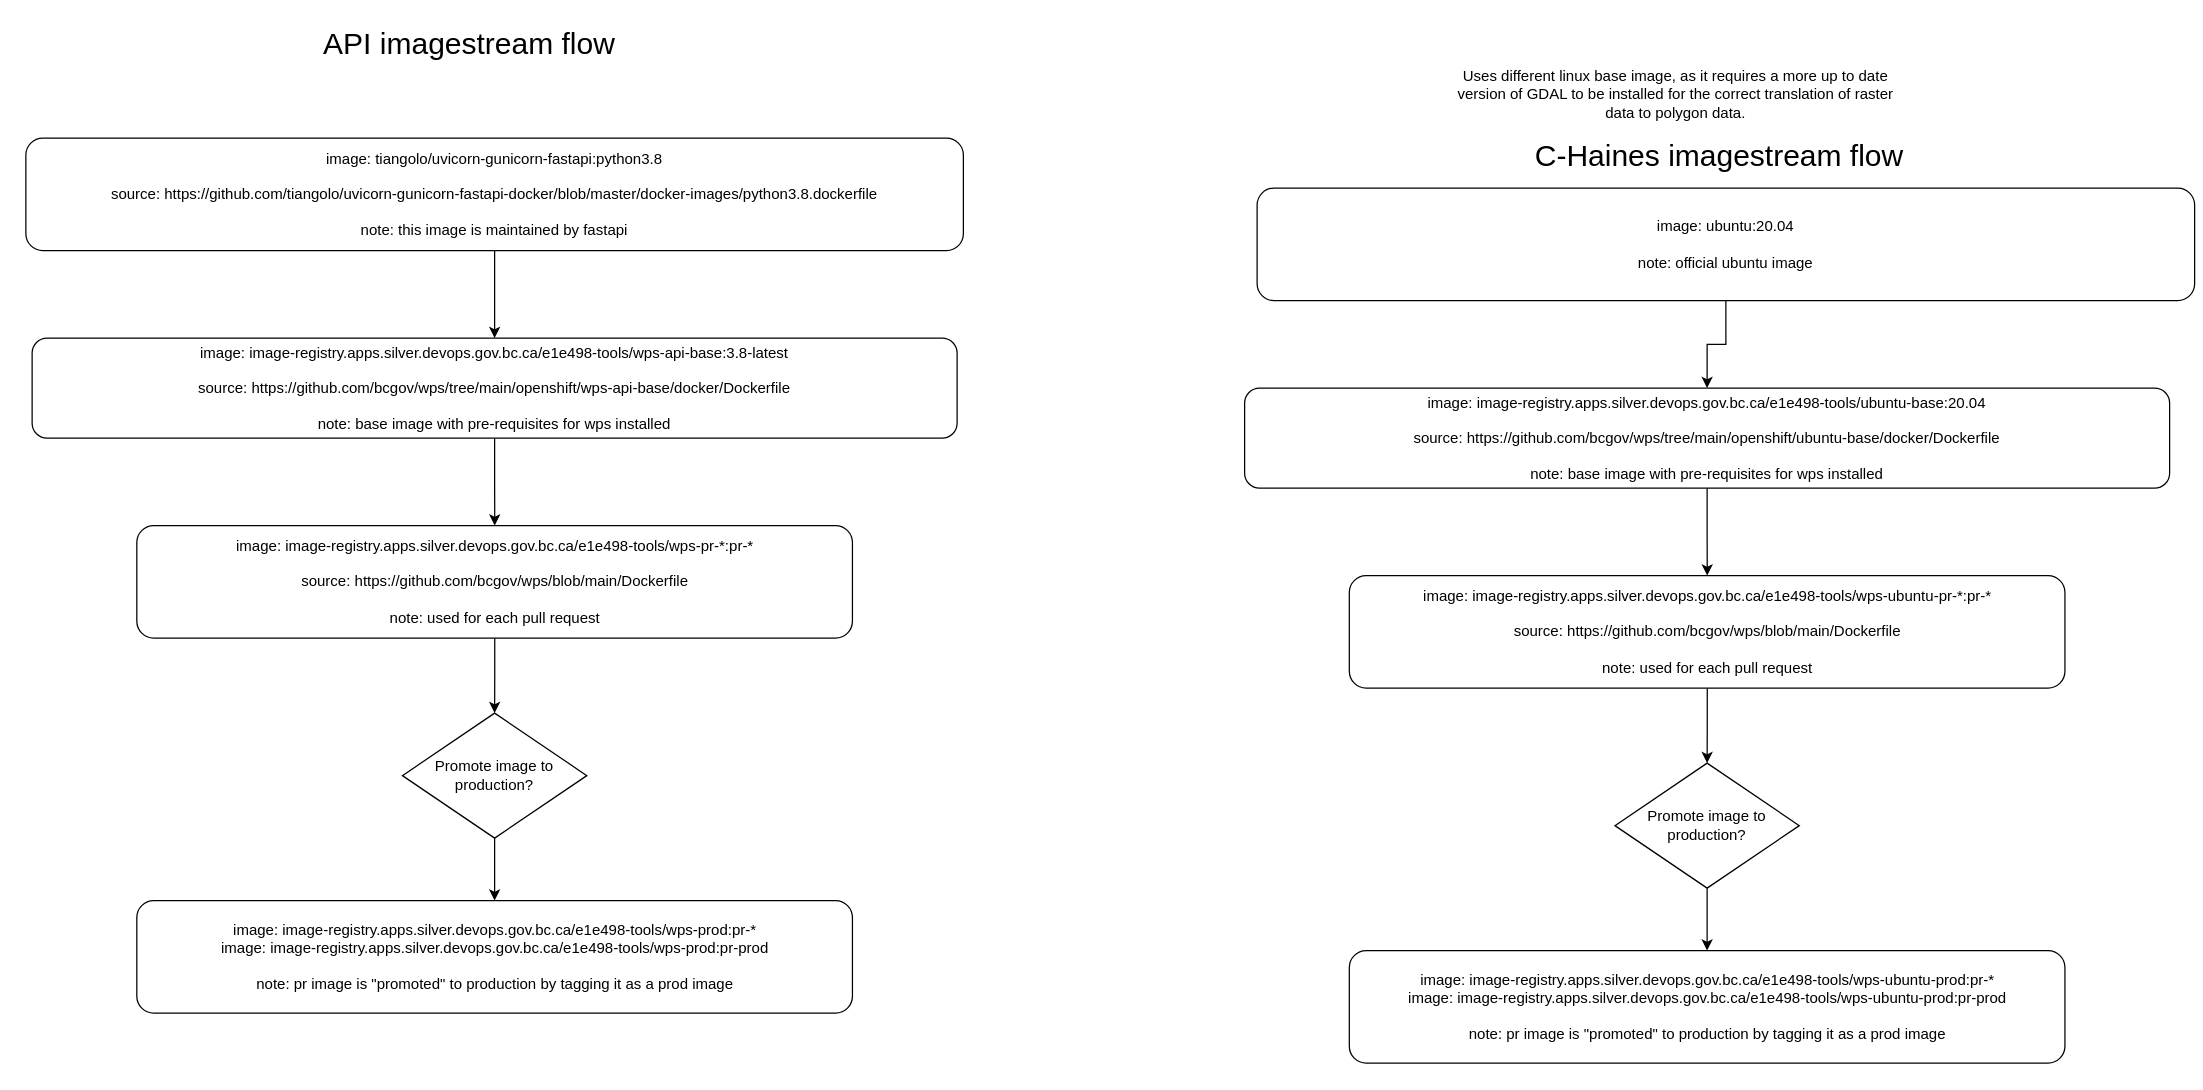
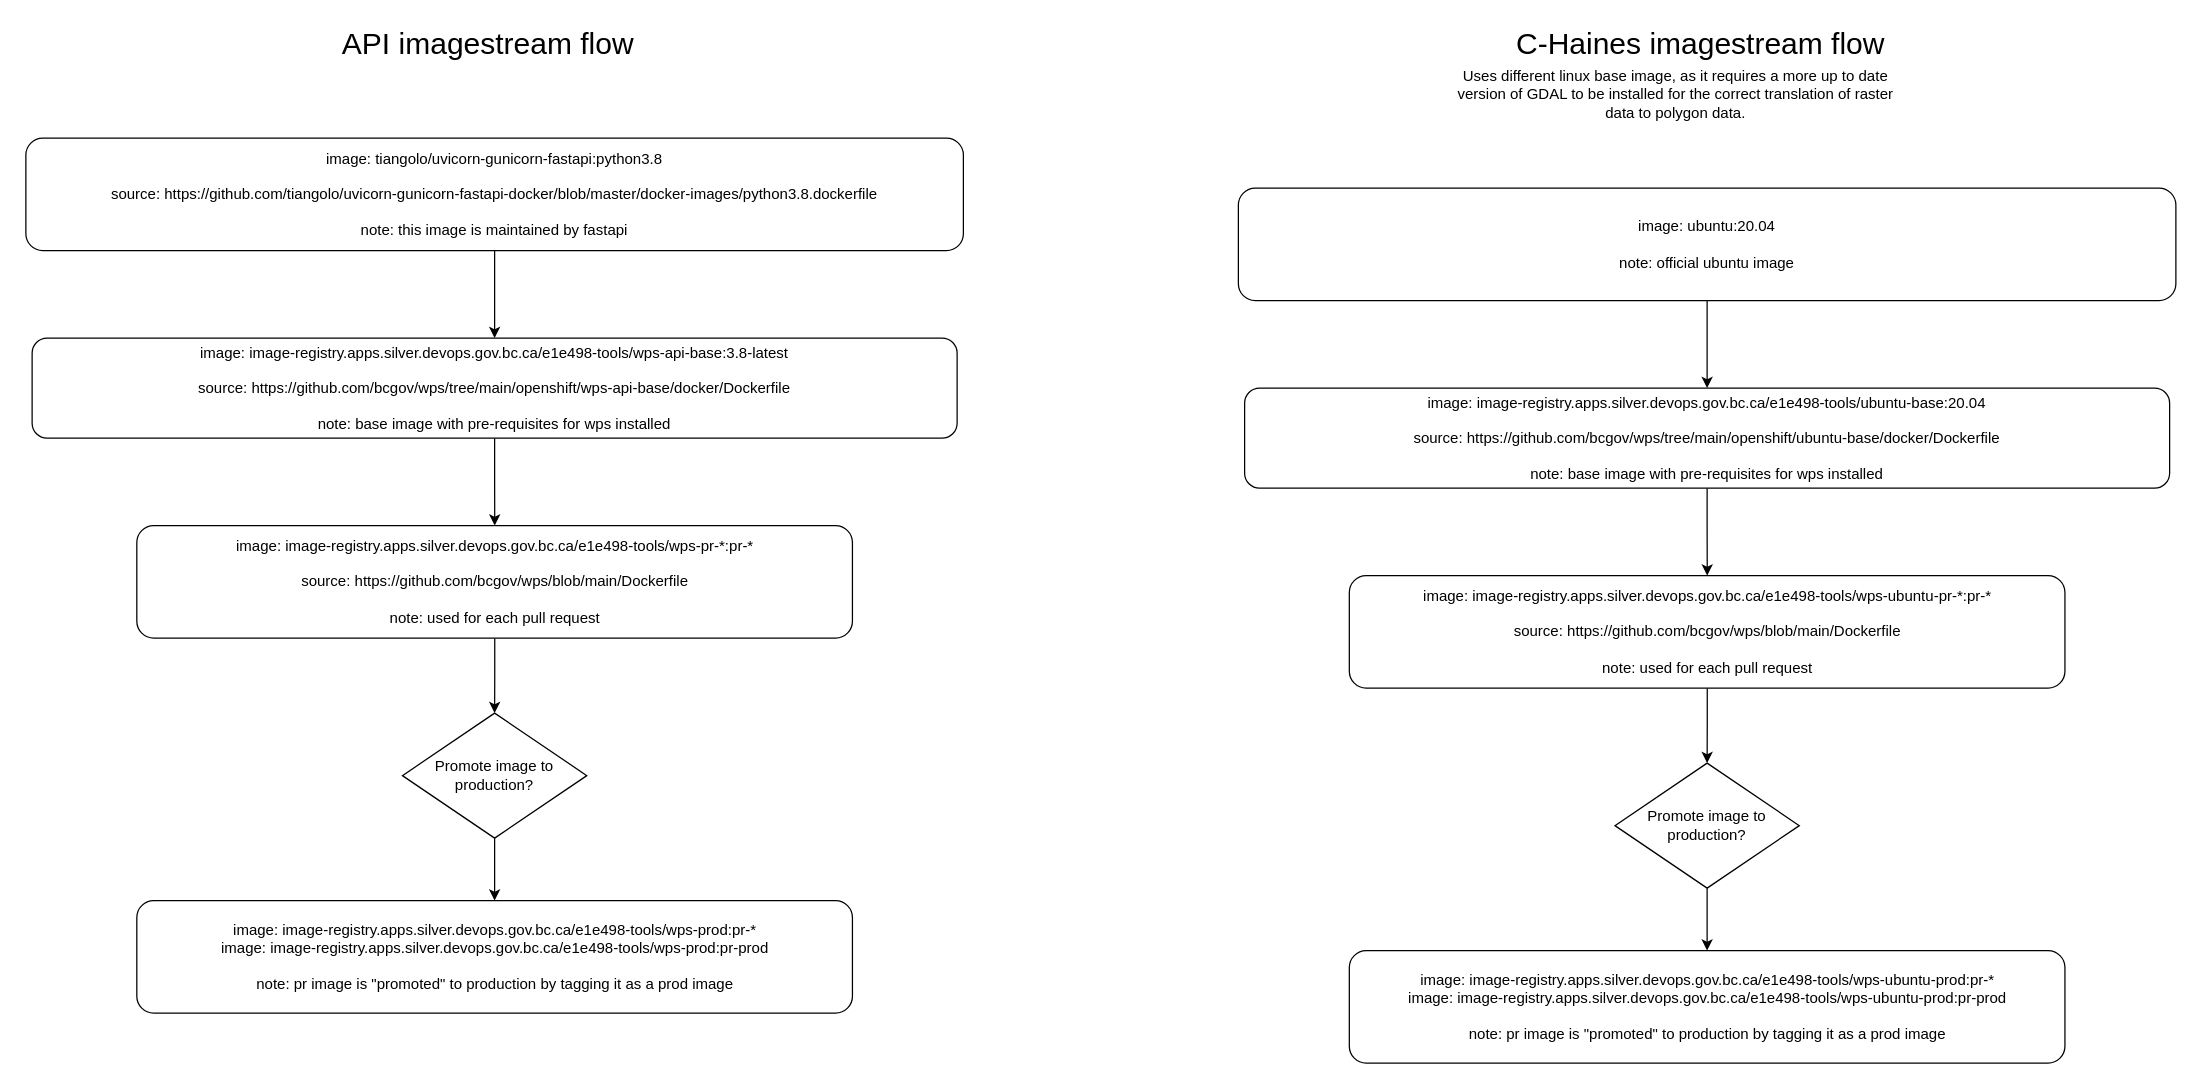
(469, 44) -> (488, 44)
(1719, 157) -> (1701, 44)
(1726, 244) -> (1707, 244)
